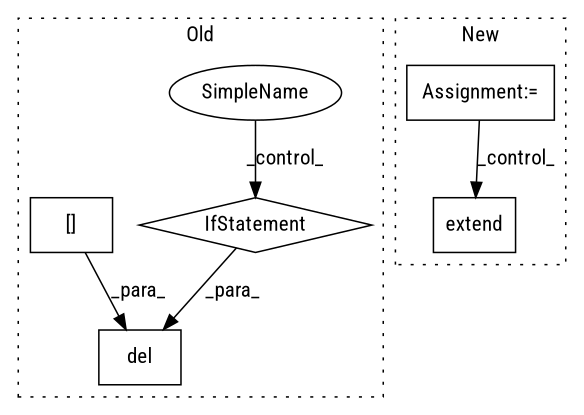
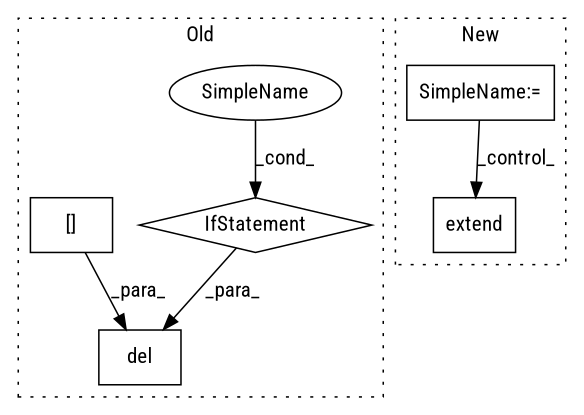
(481, 93) -> (481, 93)
(286, 159) -> (286, 159)
